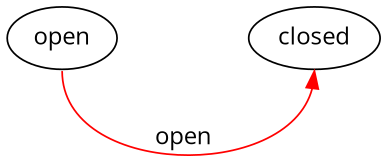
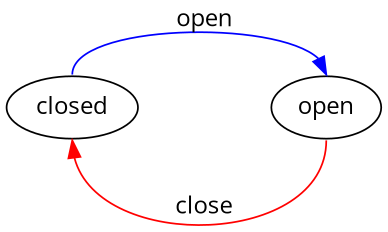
none -> (190, 33)
(183, 138) -> (204, 207)
